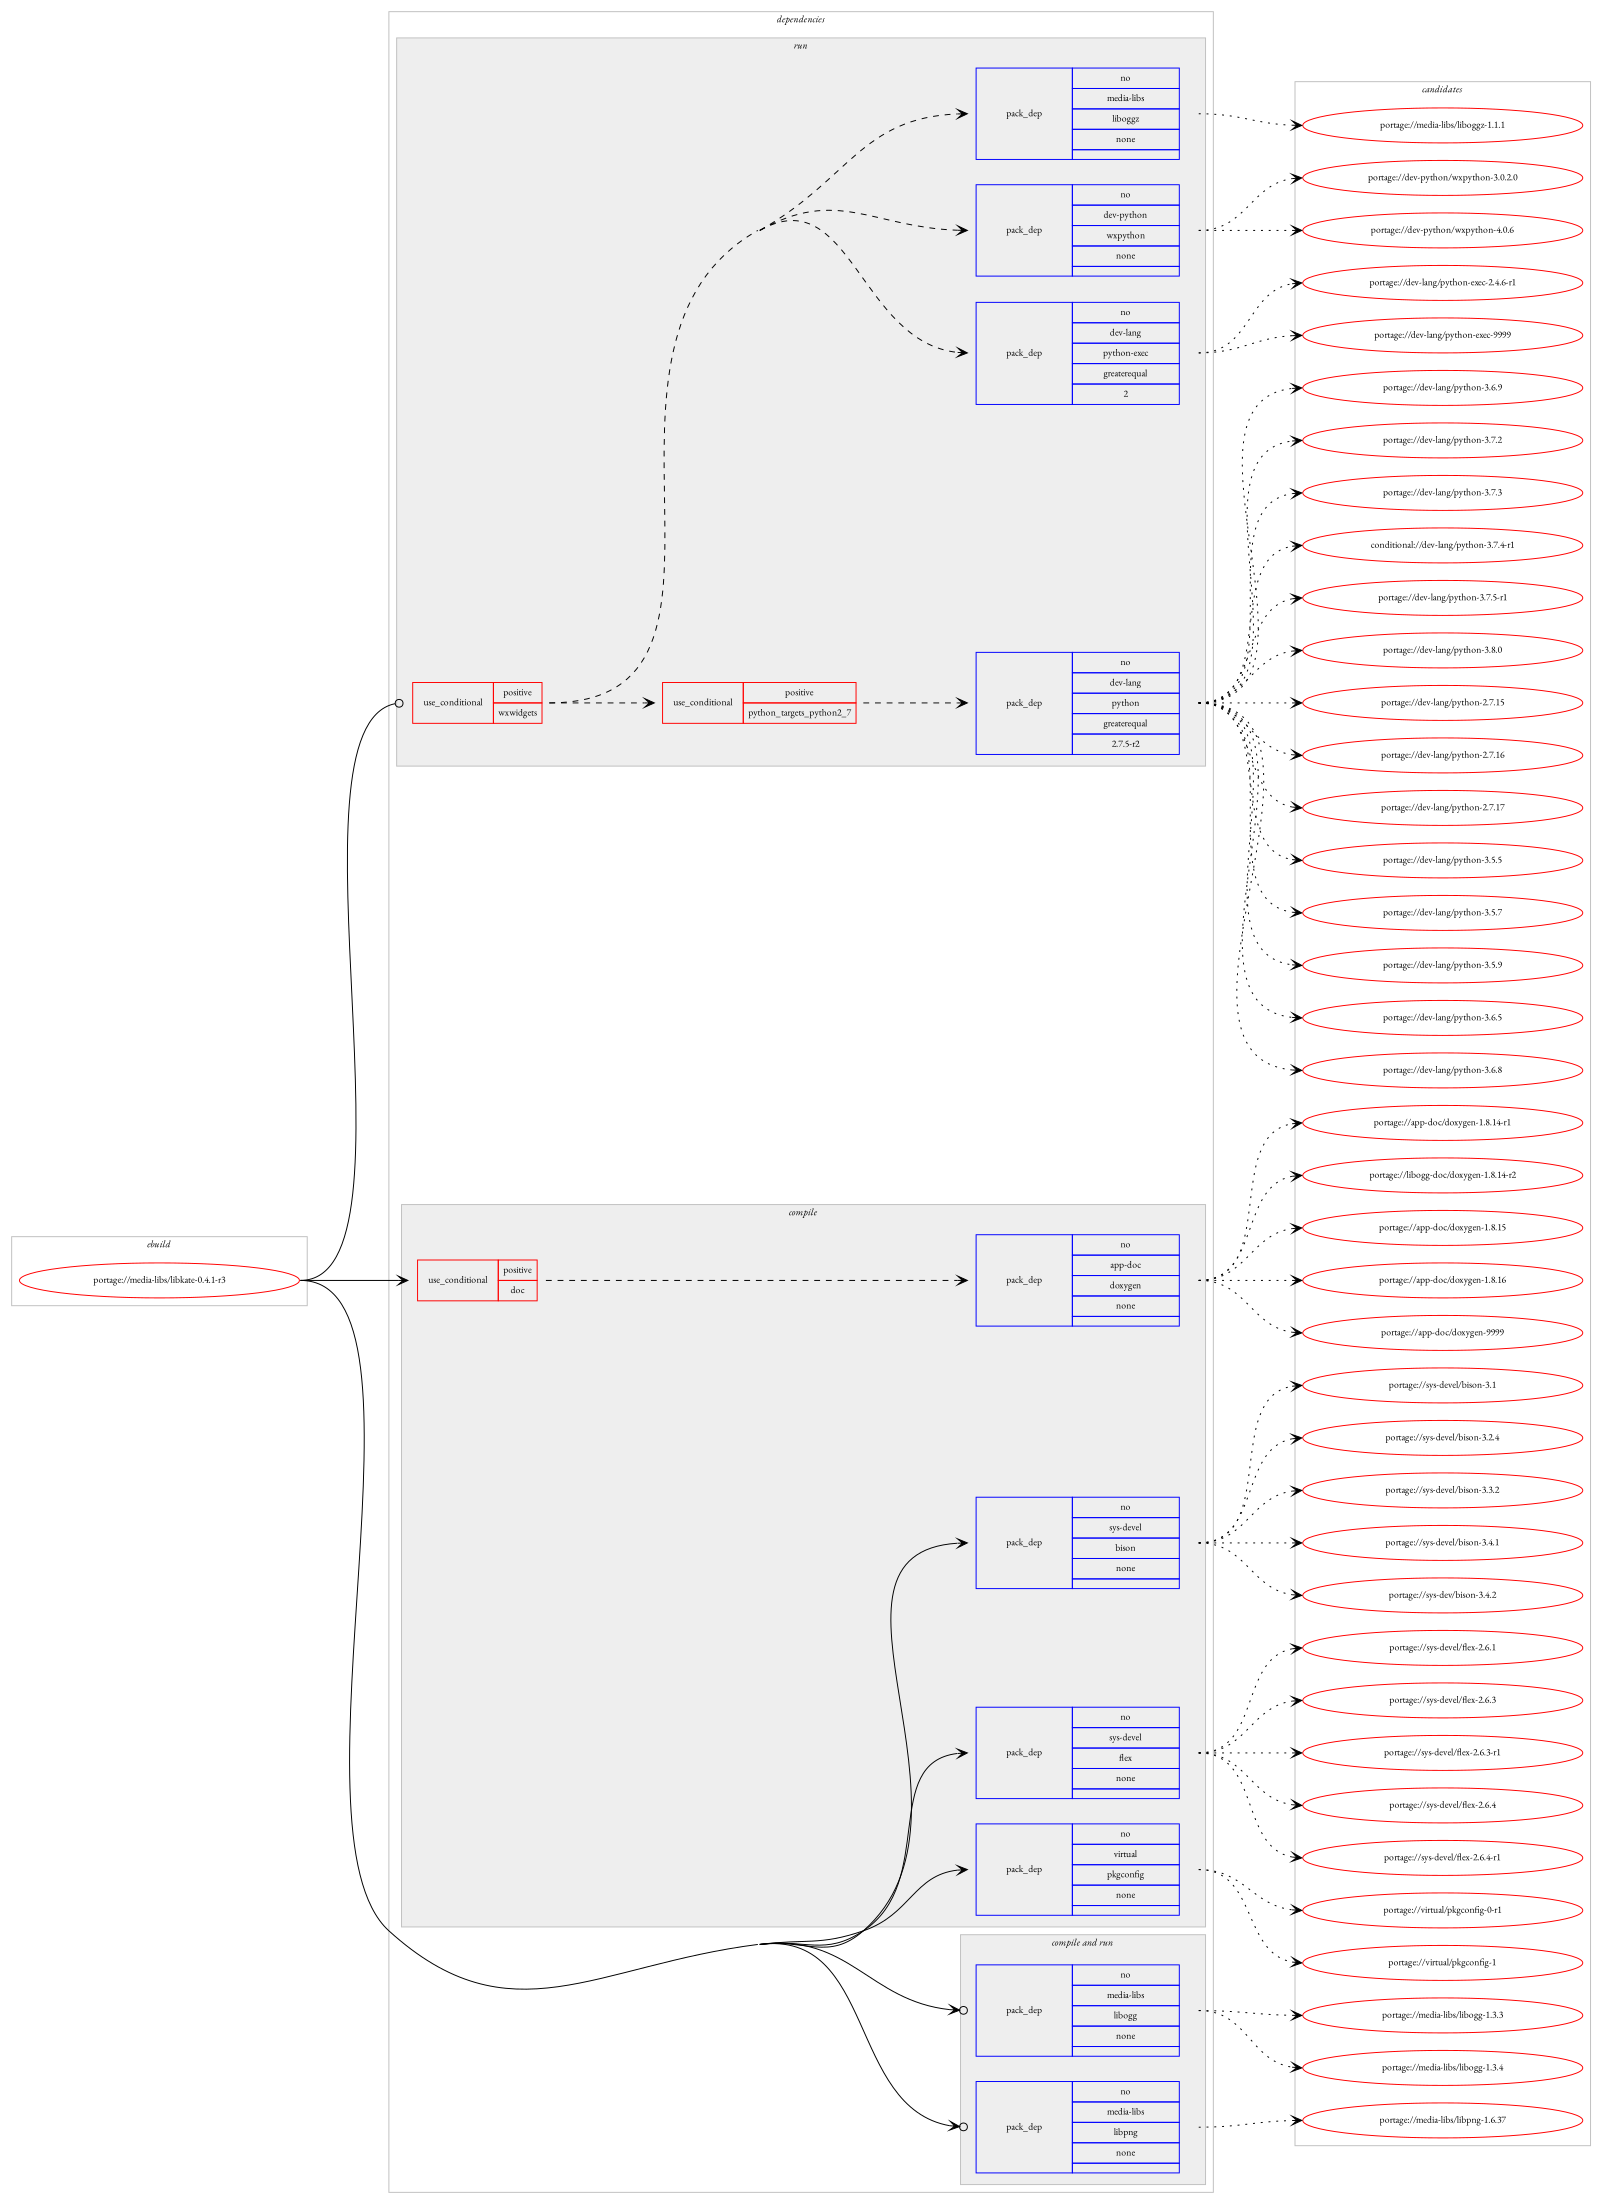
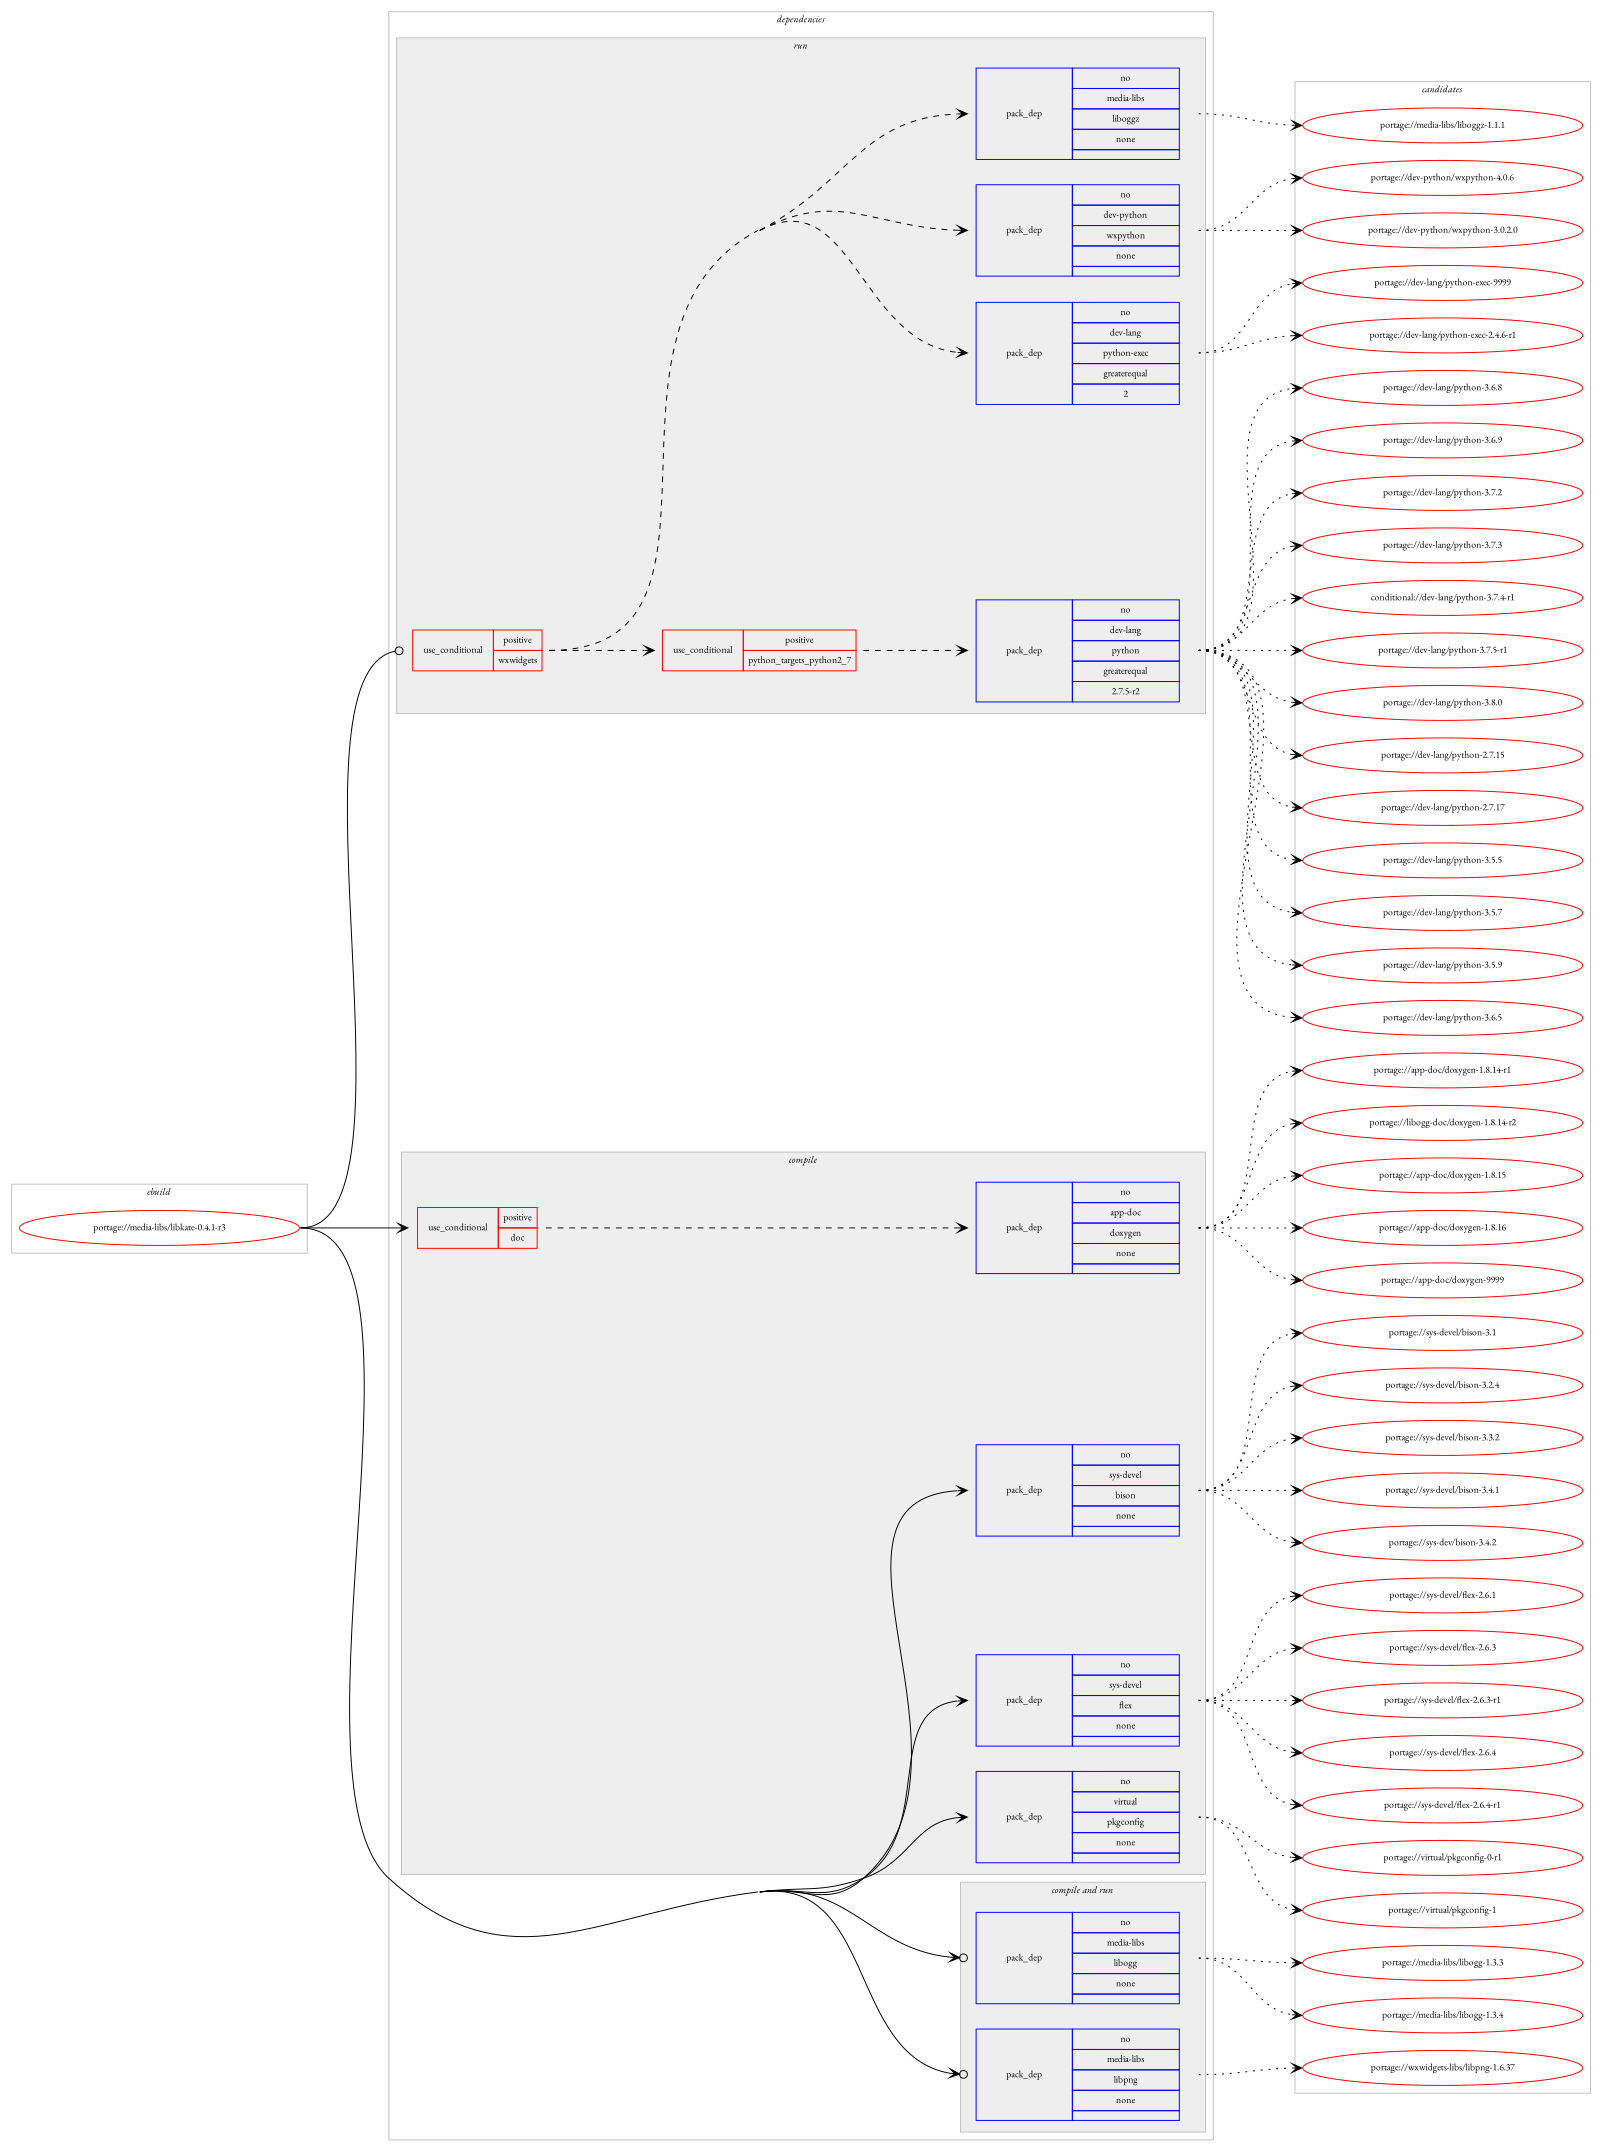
(1443, 755) -> none
(1443, 2120) -> (1443, 2068)
